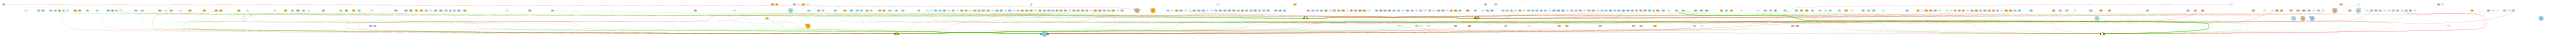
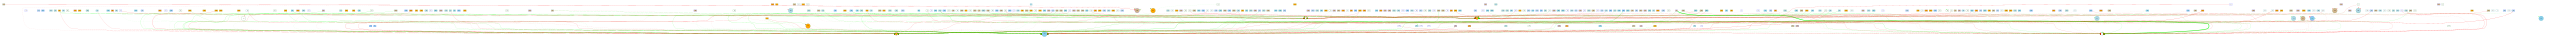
(1468, 11) -> none
(1963, 11) -> (1963, 11)
